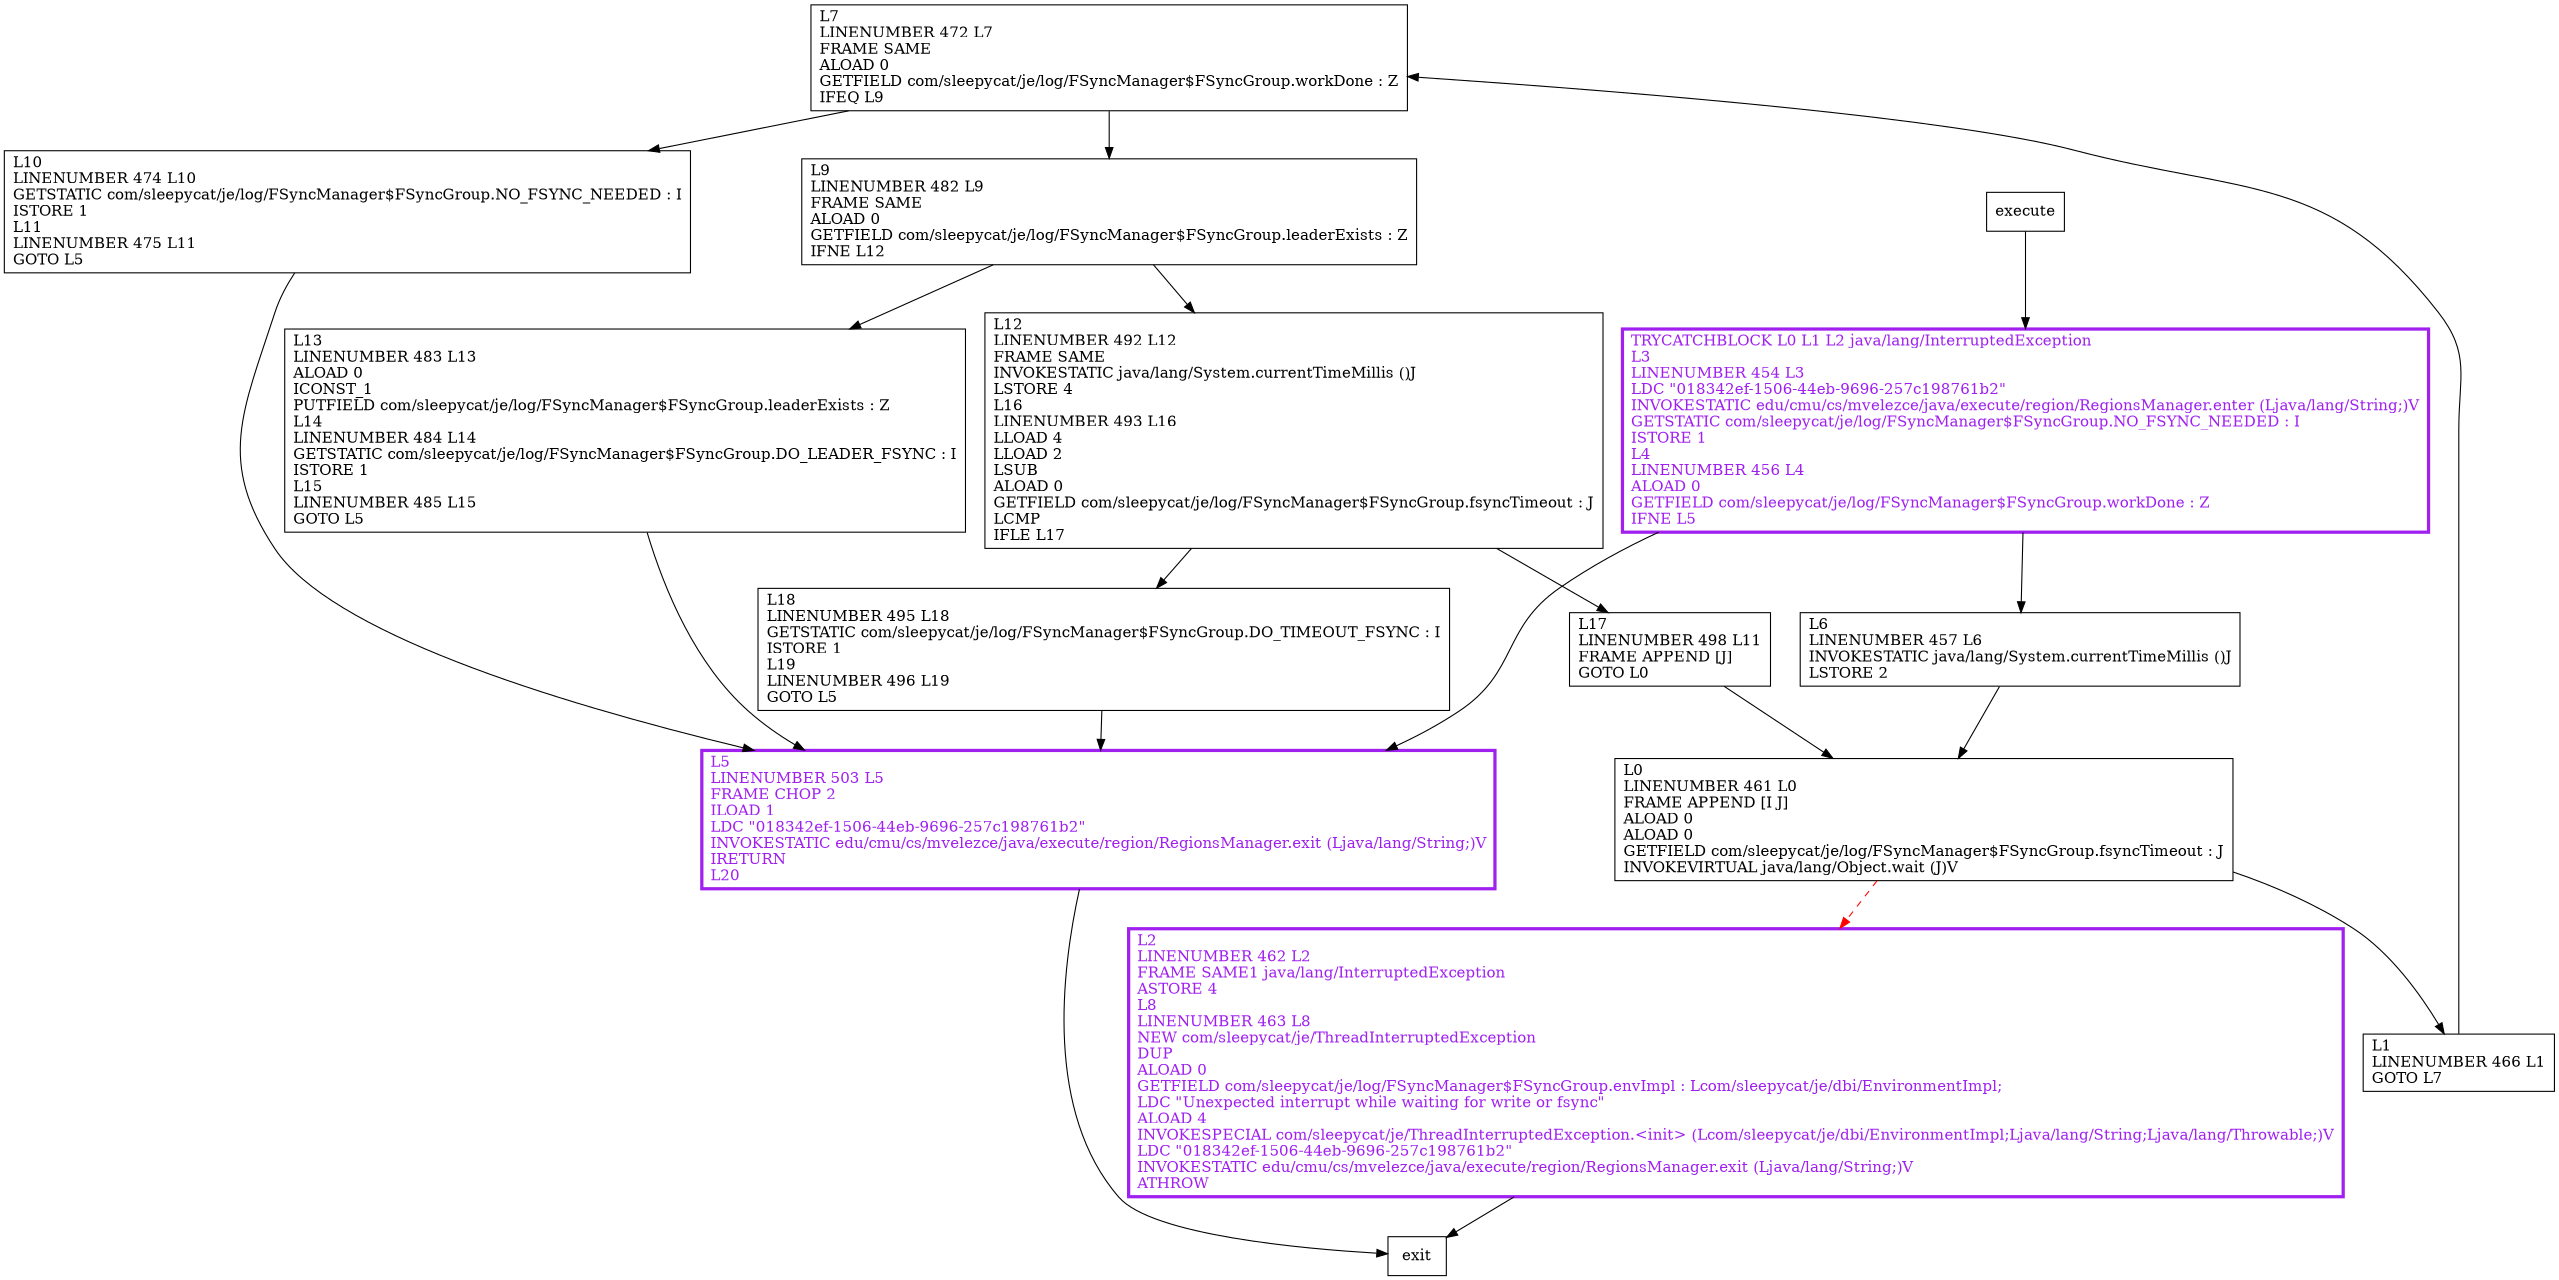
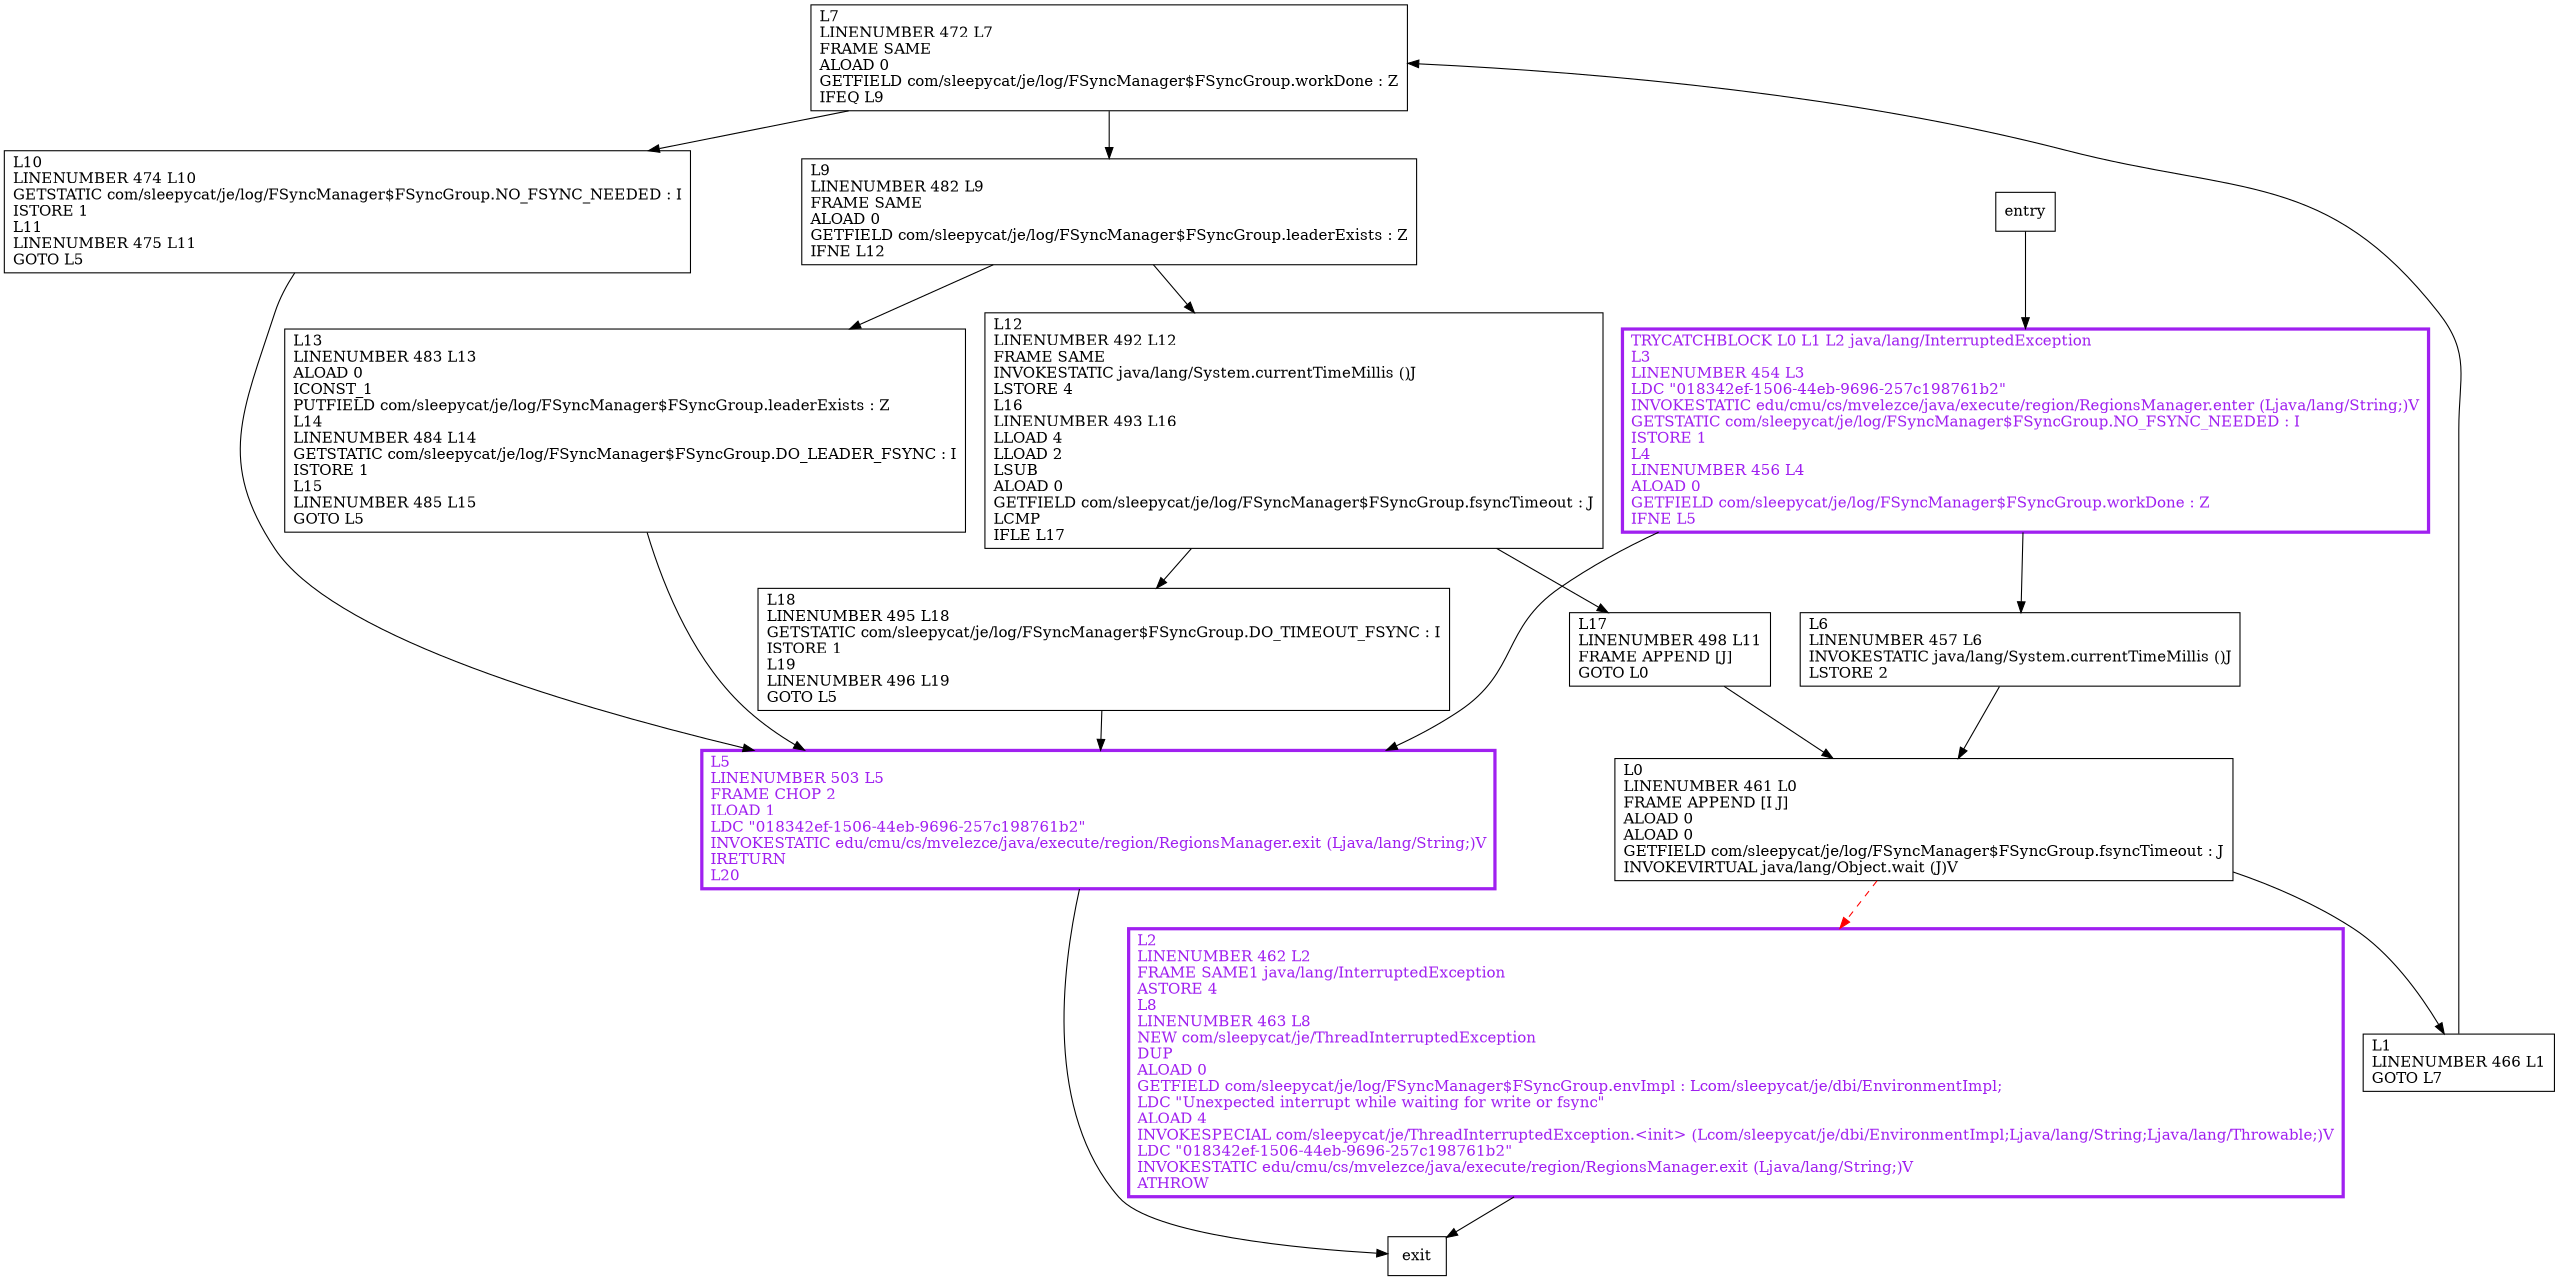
(2026, 212) -> (2026, 212)
